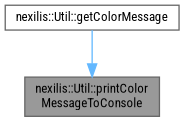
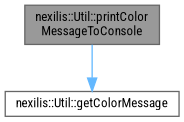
(92, 47) -> (92, 61)
